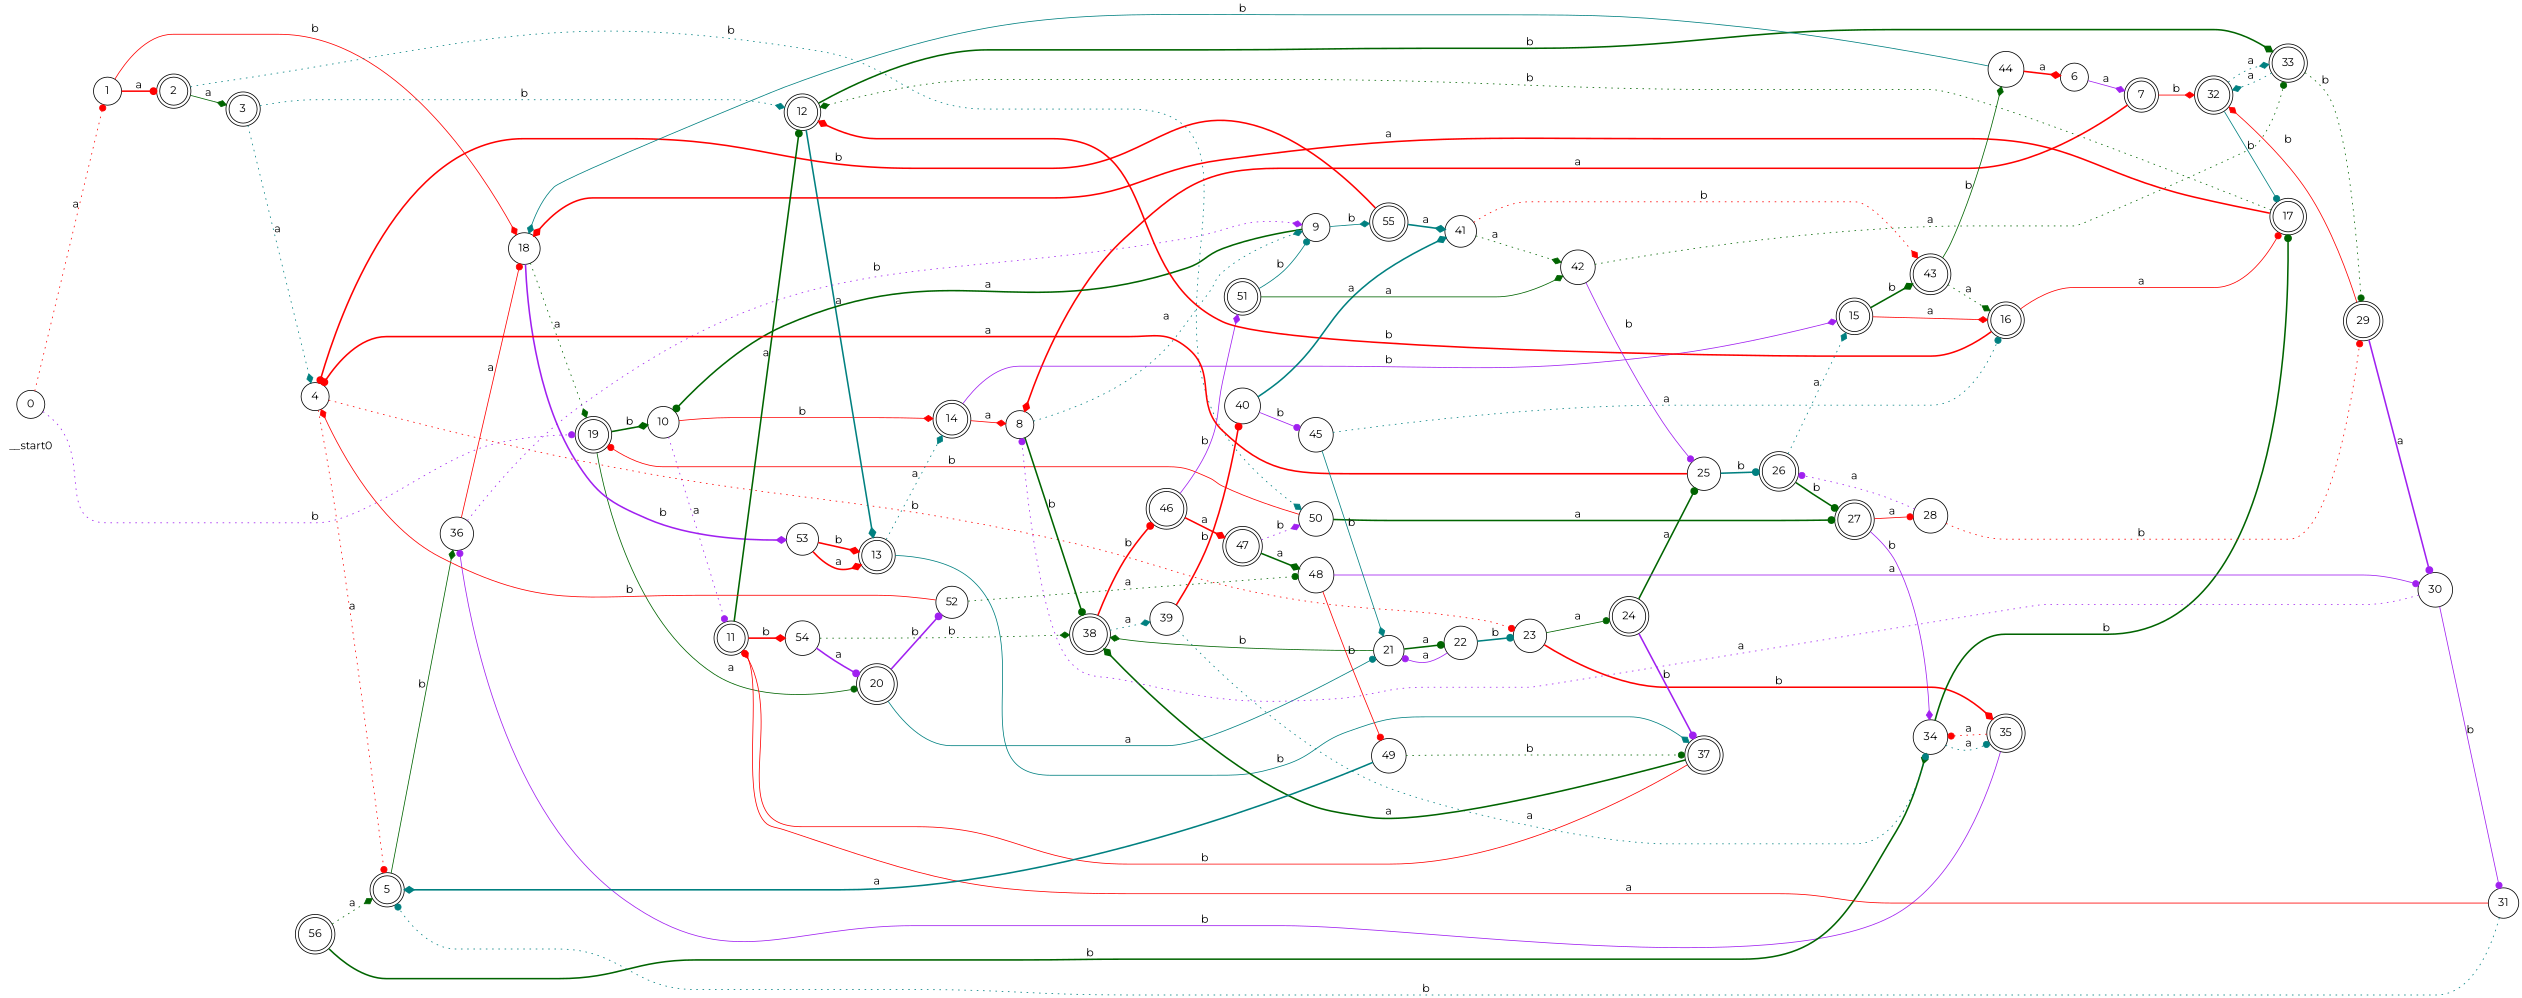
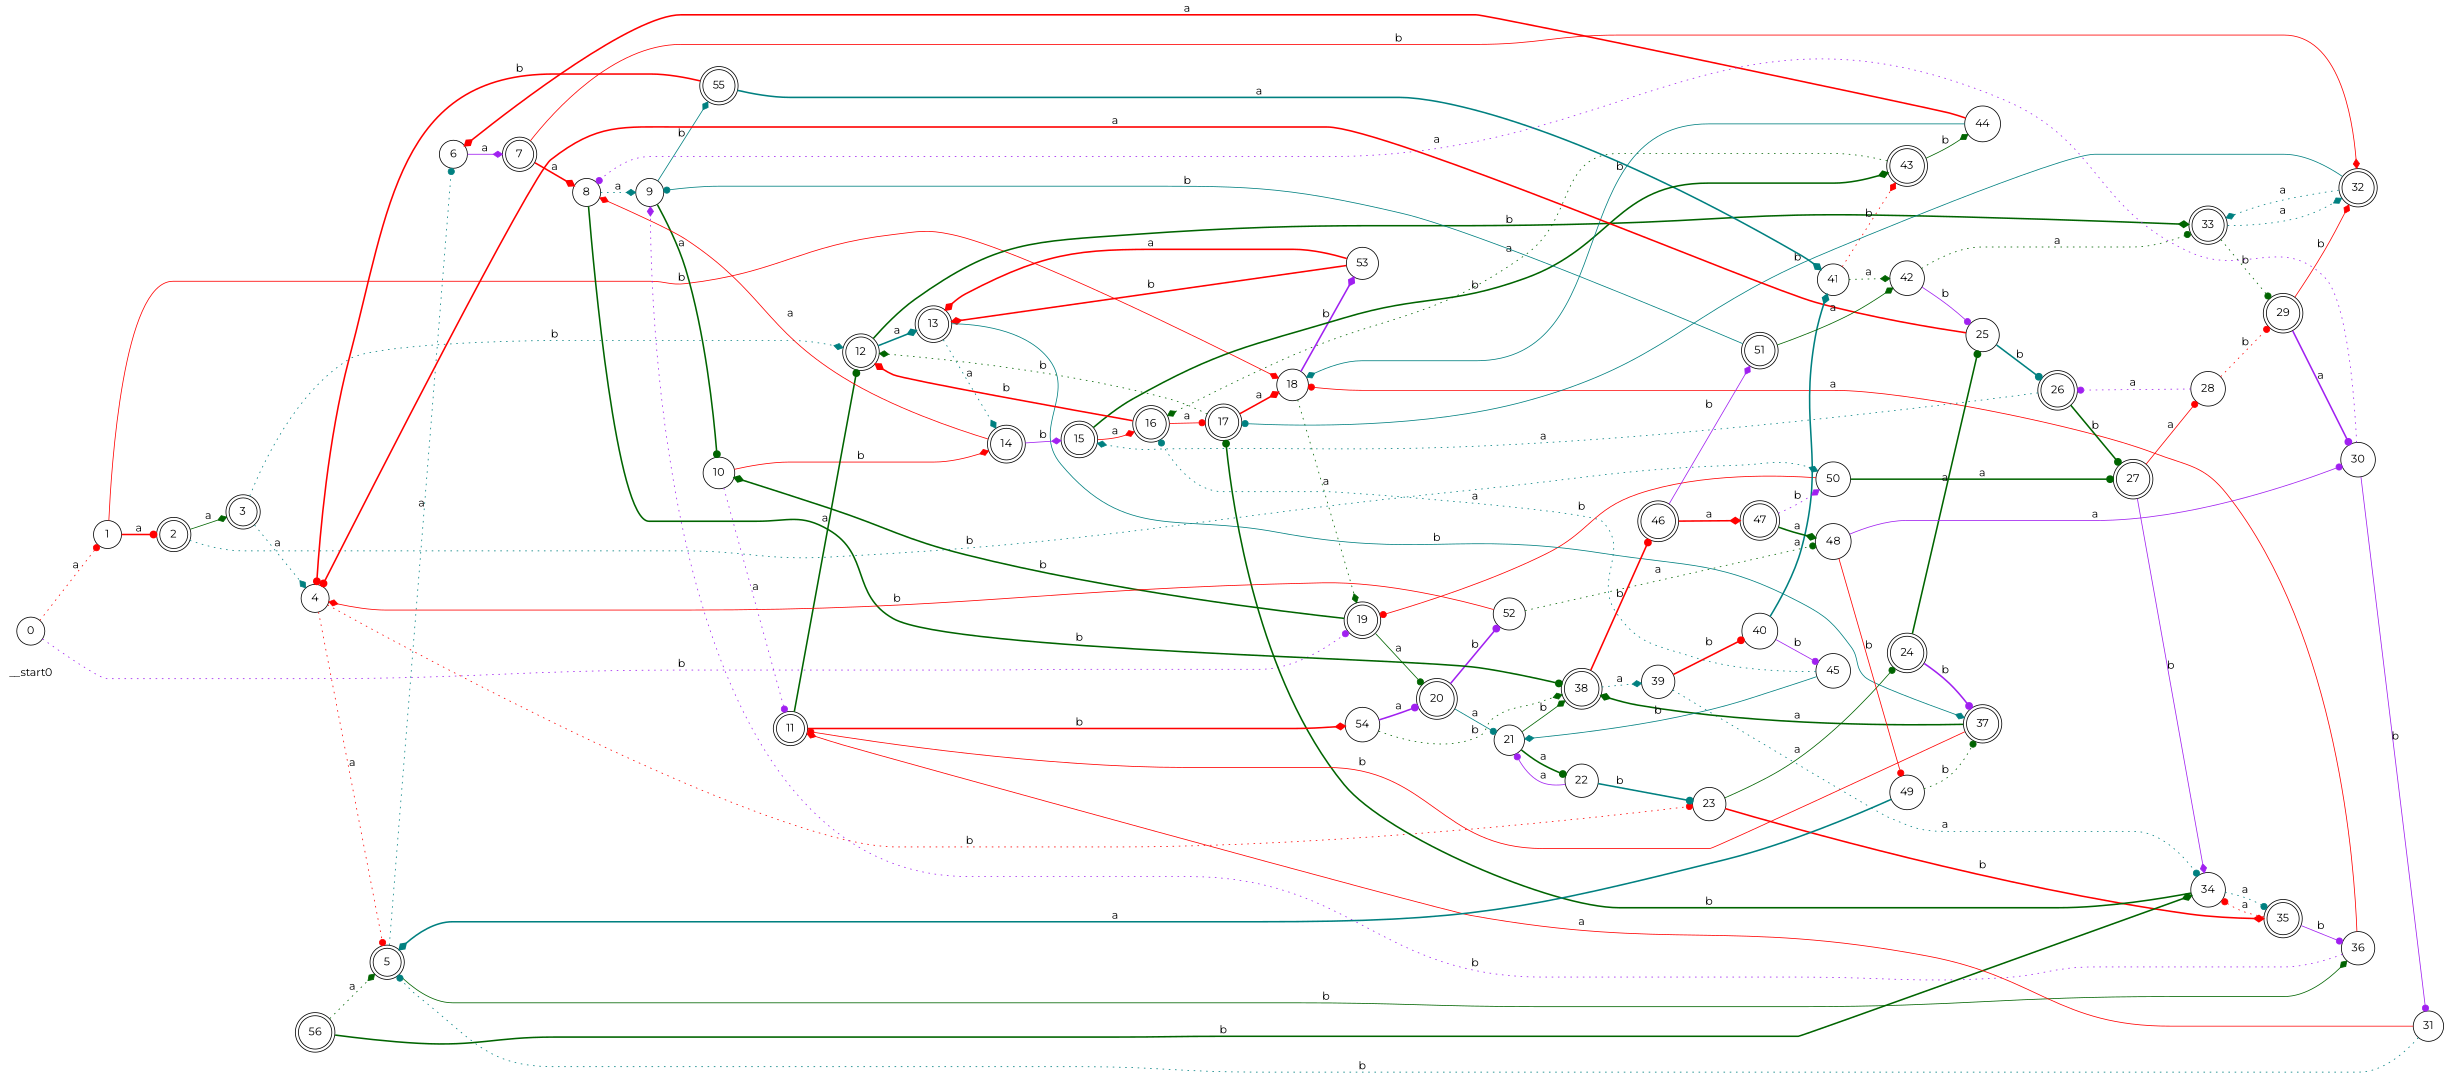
none -> (420, 560)
